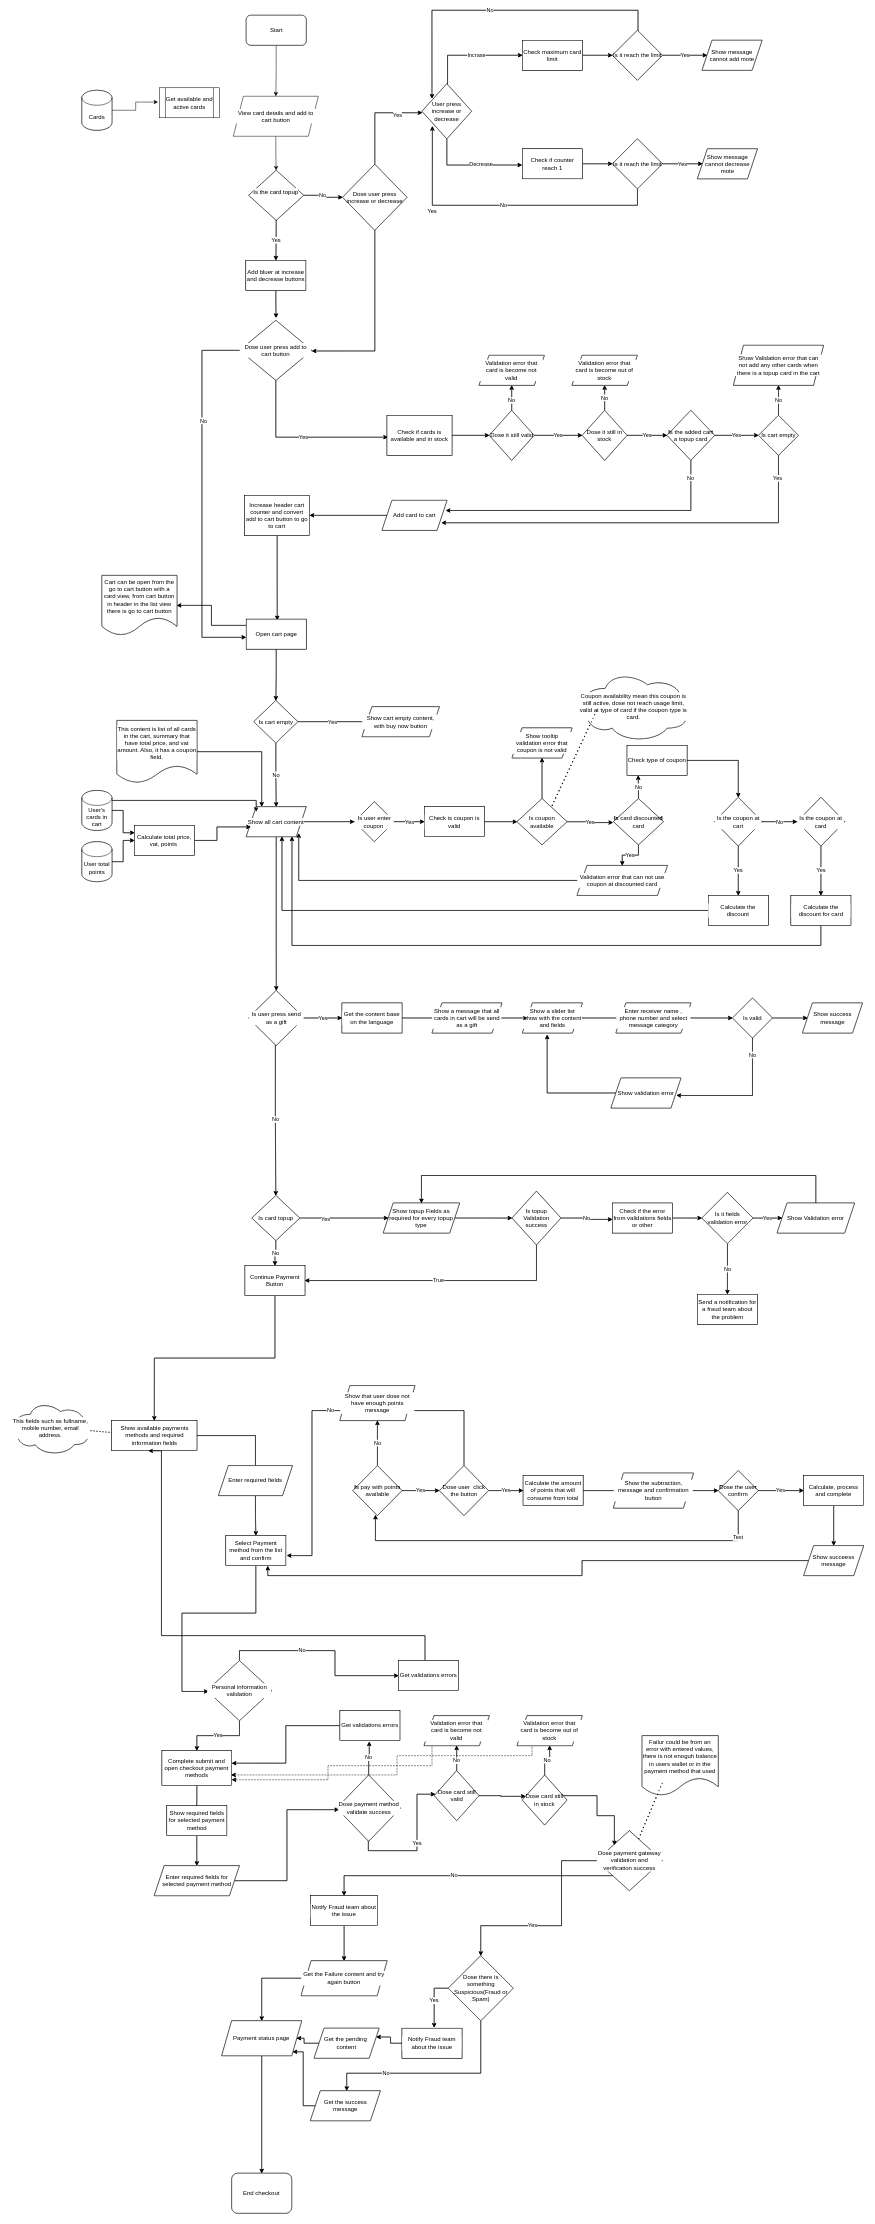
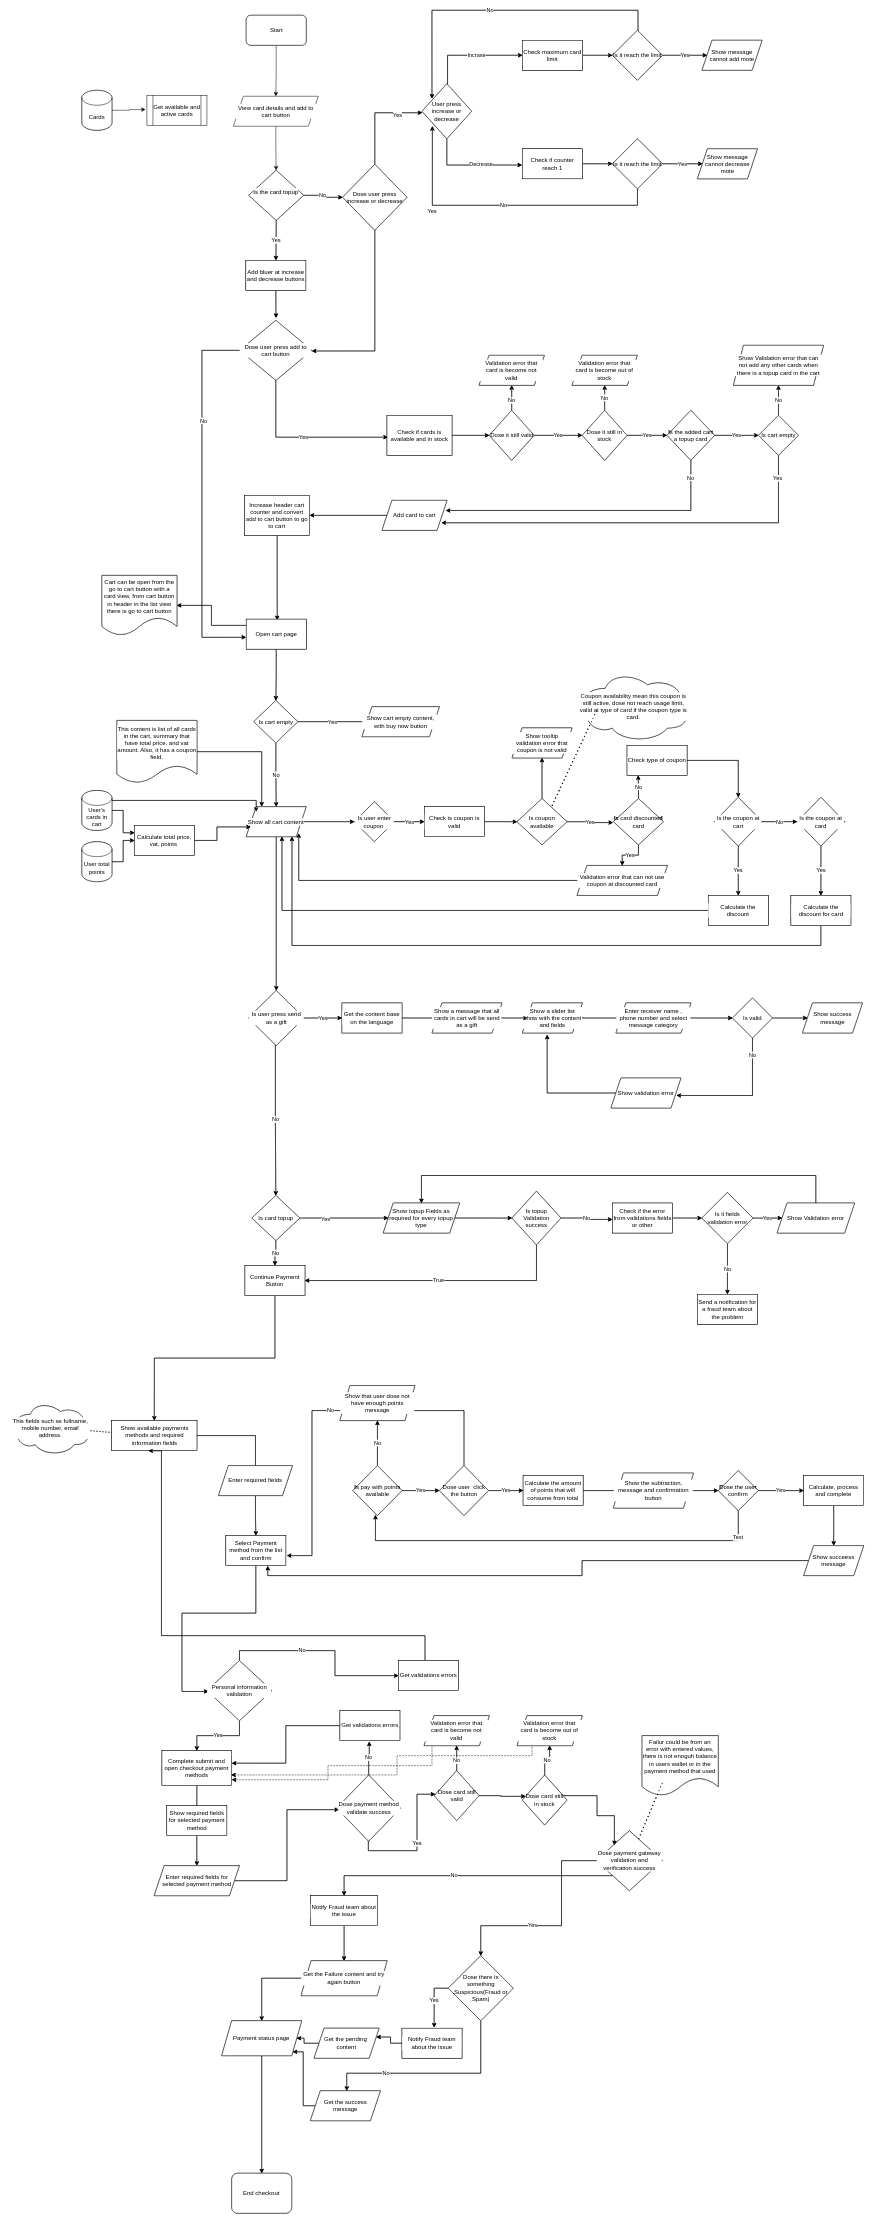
(189, 103) -> (177, 110)
(276, 116) -> (276, 111)
